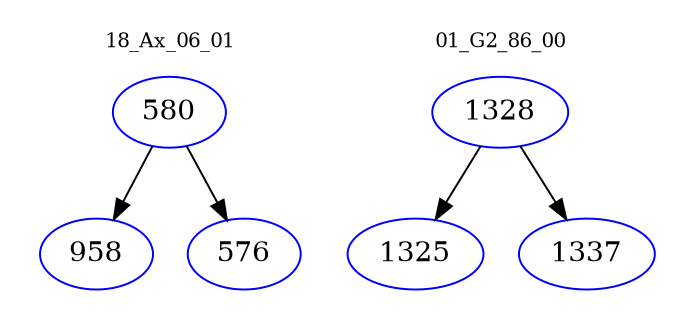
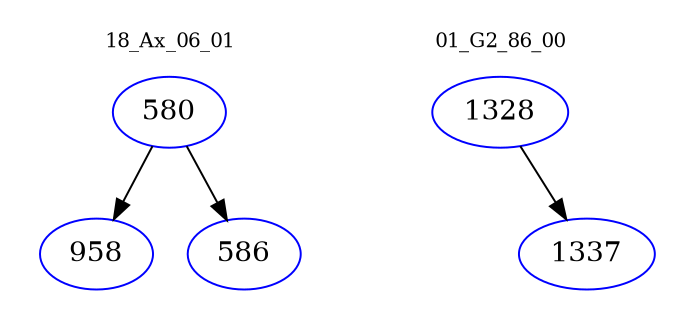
(244, 254) -> (244, 254)
(416, 254) -> none
